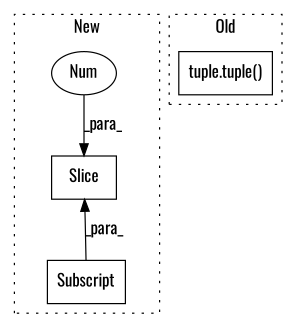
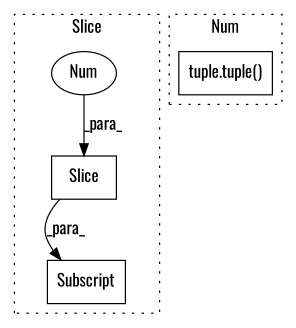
(87, 28) -> (87, 28)
(226, 28) -> (226, 28)
(86, 236) -> (46, 224)
